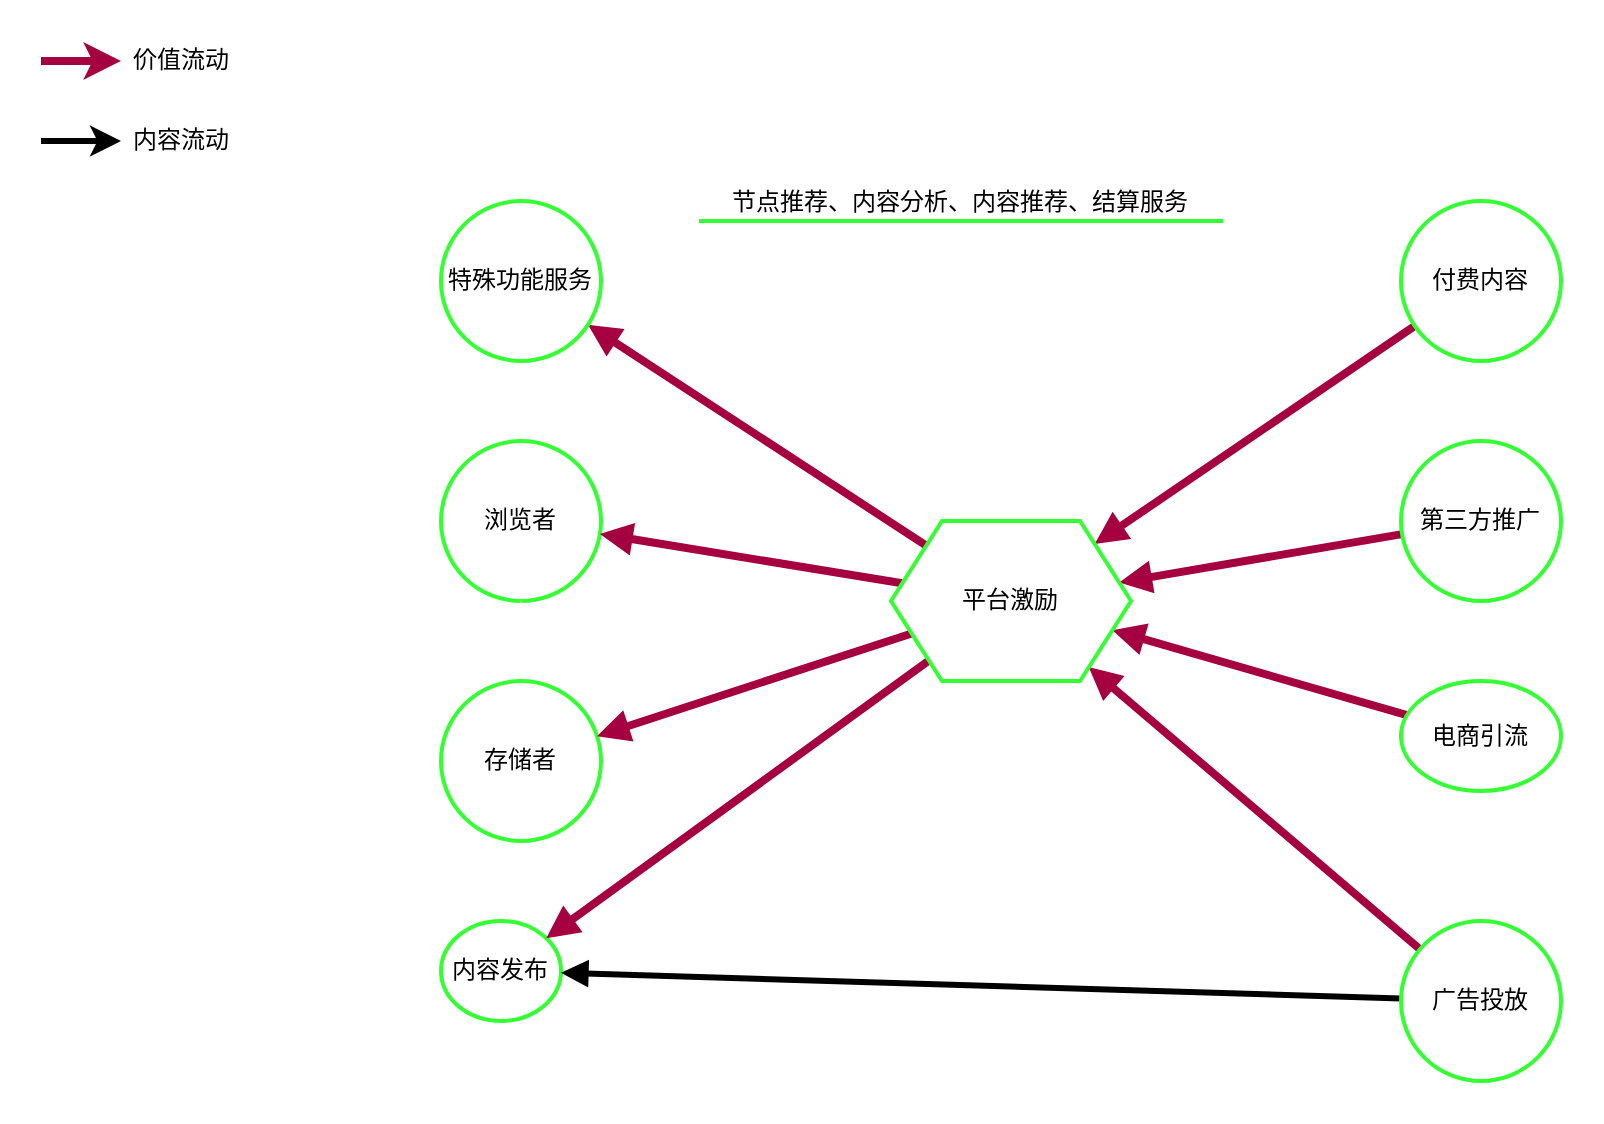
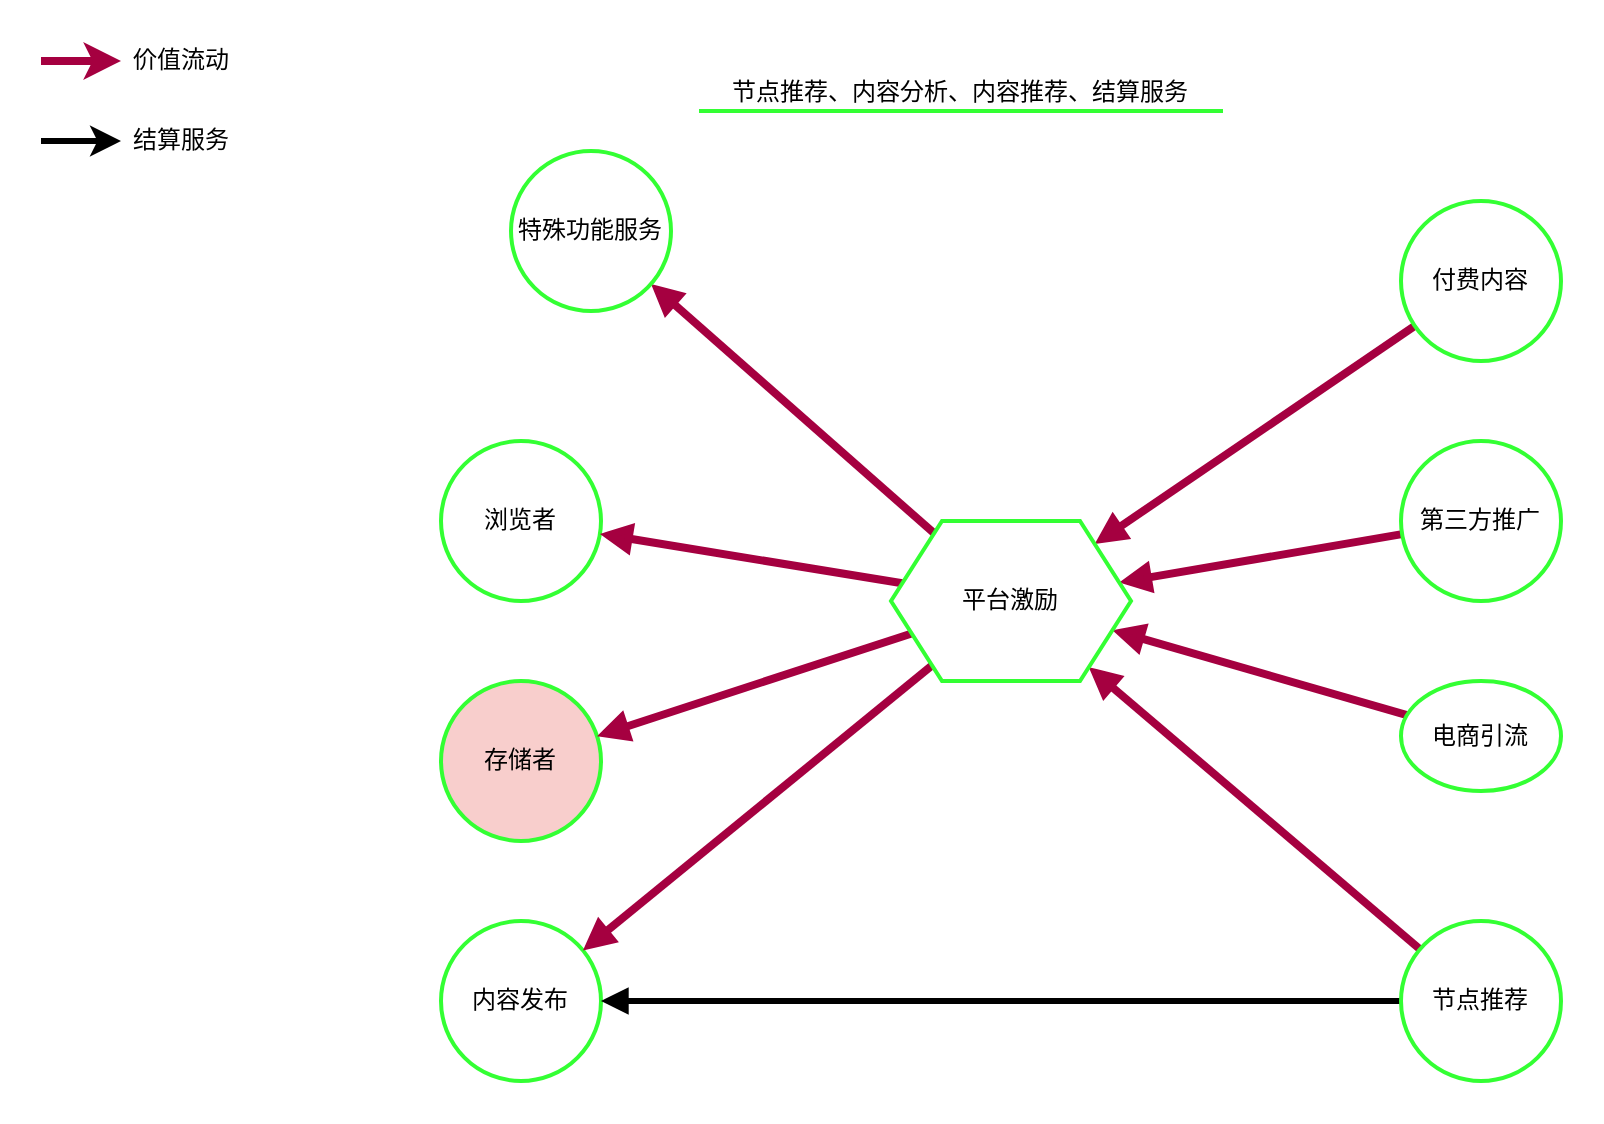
(182, 141) -> (182, 141)
(961, 201) -> (961, 91)
(521, 281) -> (591, 231)
(521, 681) -> (811, 753)
(521, 761) -> (521, 761)
(501, 971) -> (521, 1001)
(1481, 1001) -> (1481, 1001)
